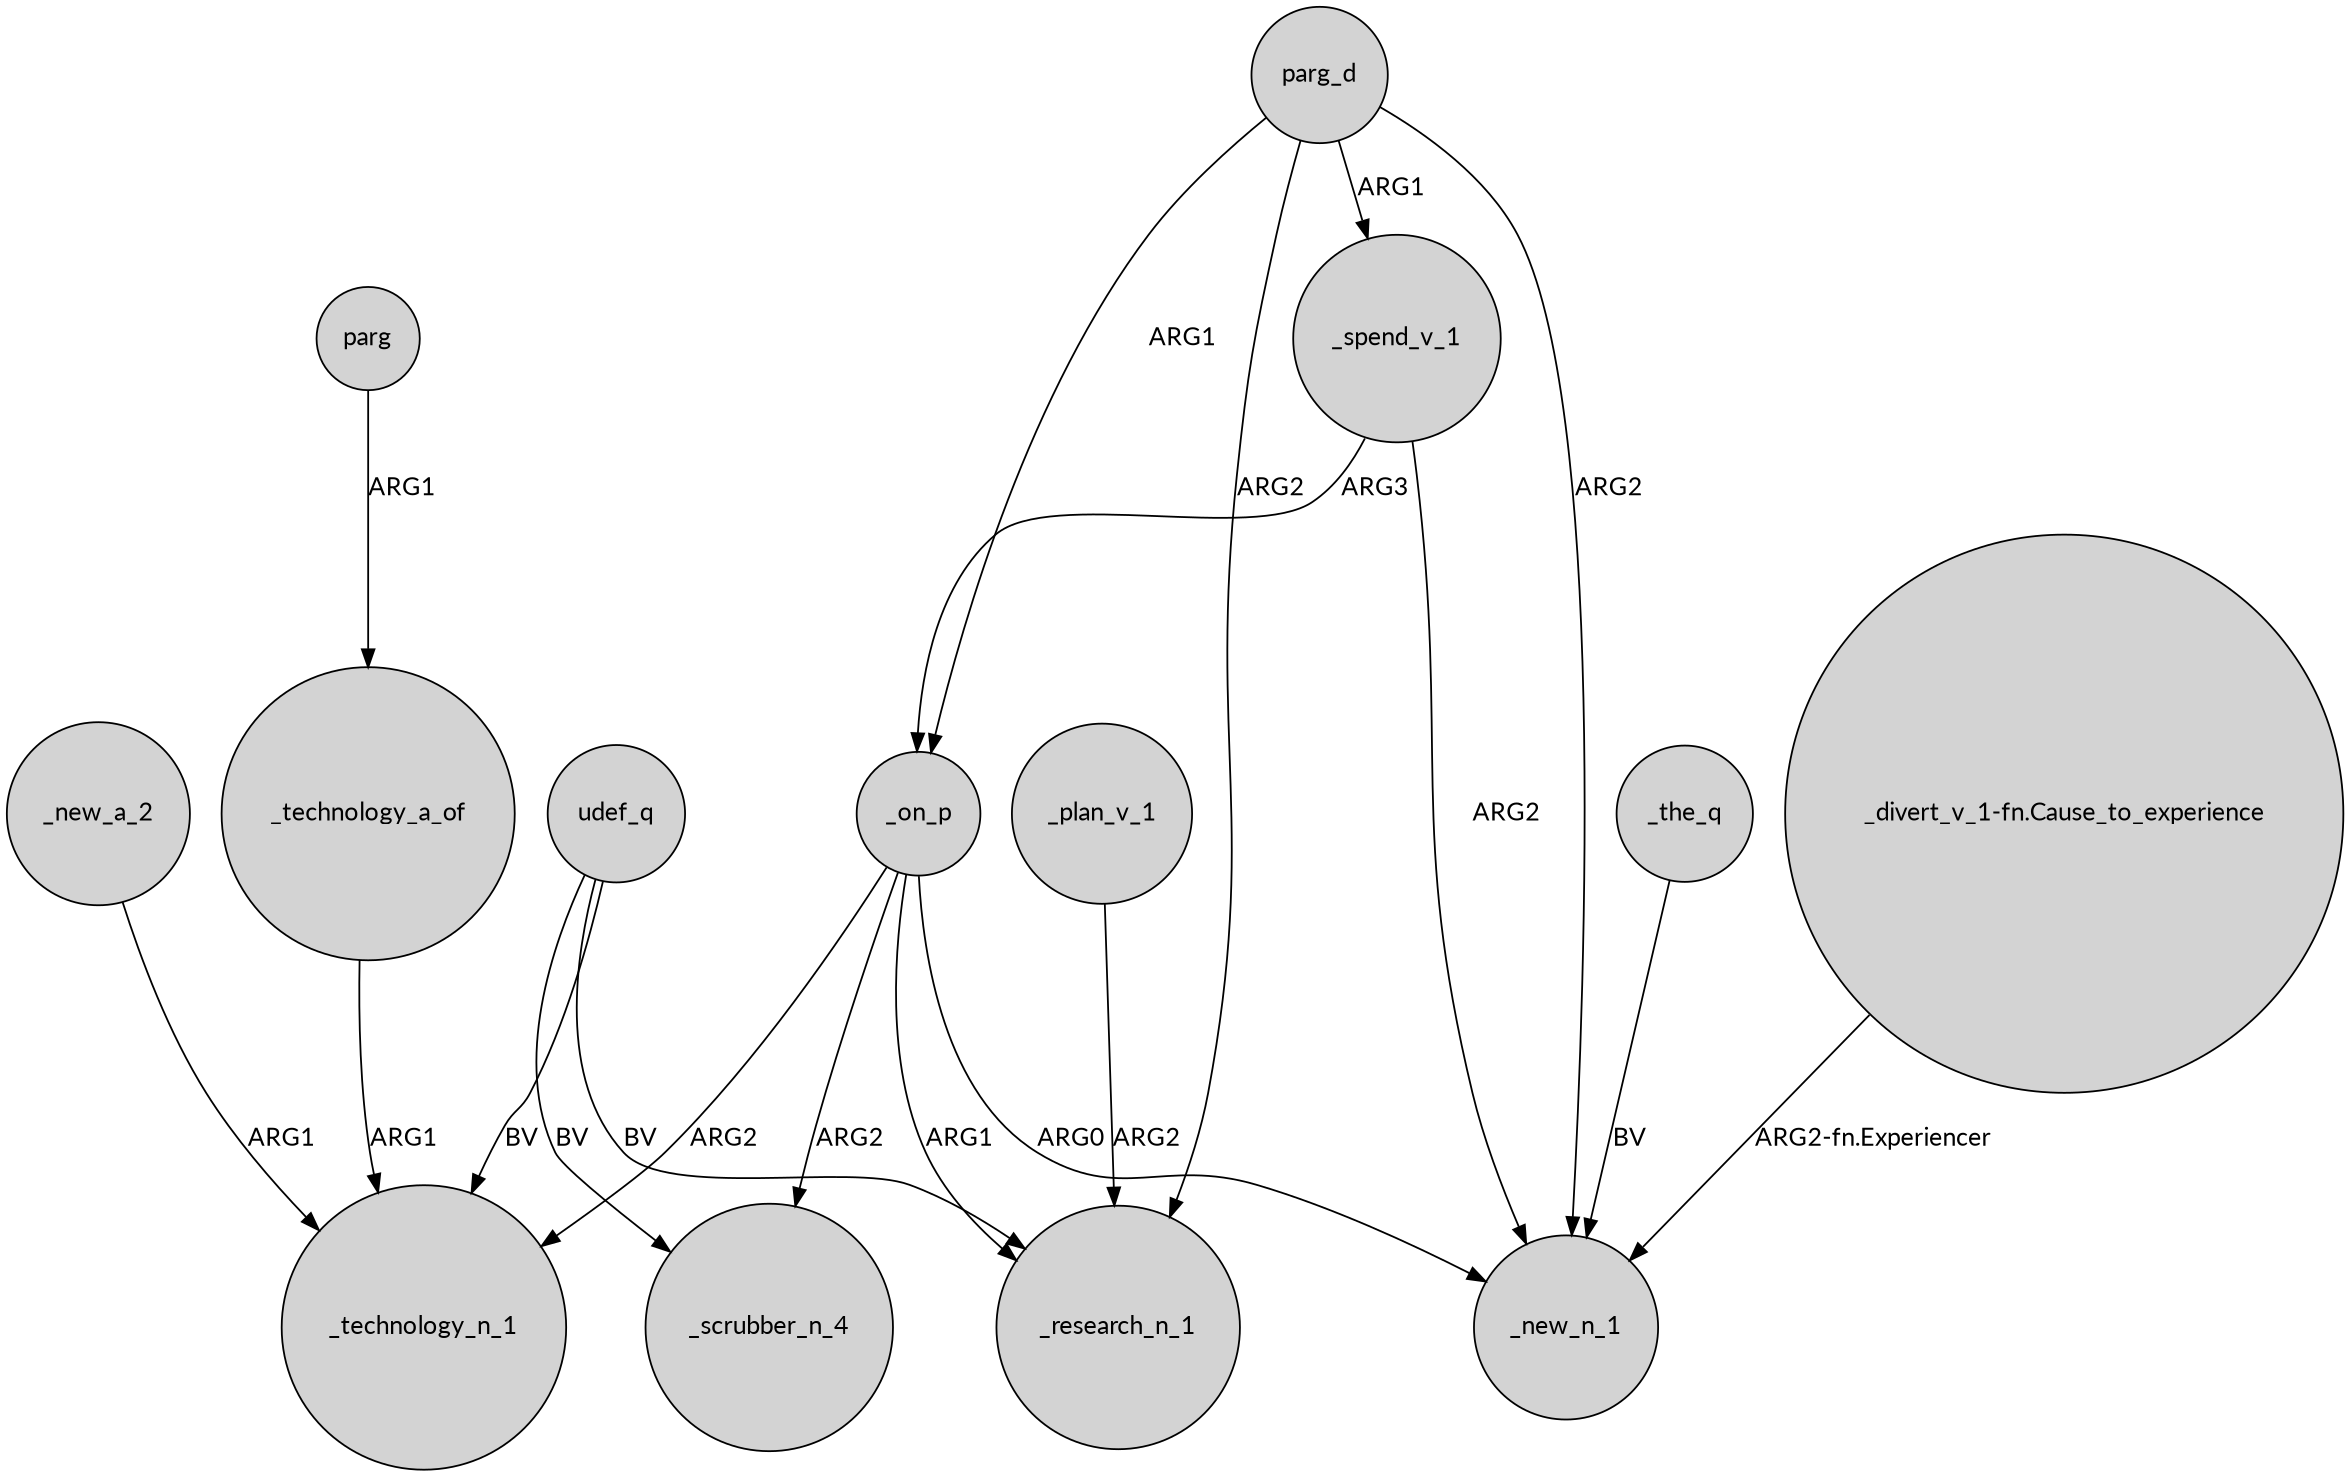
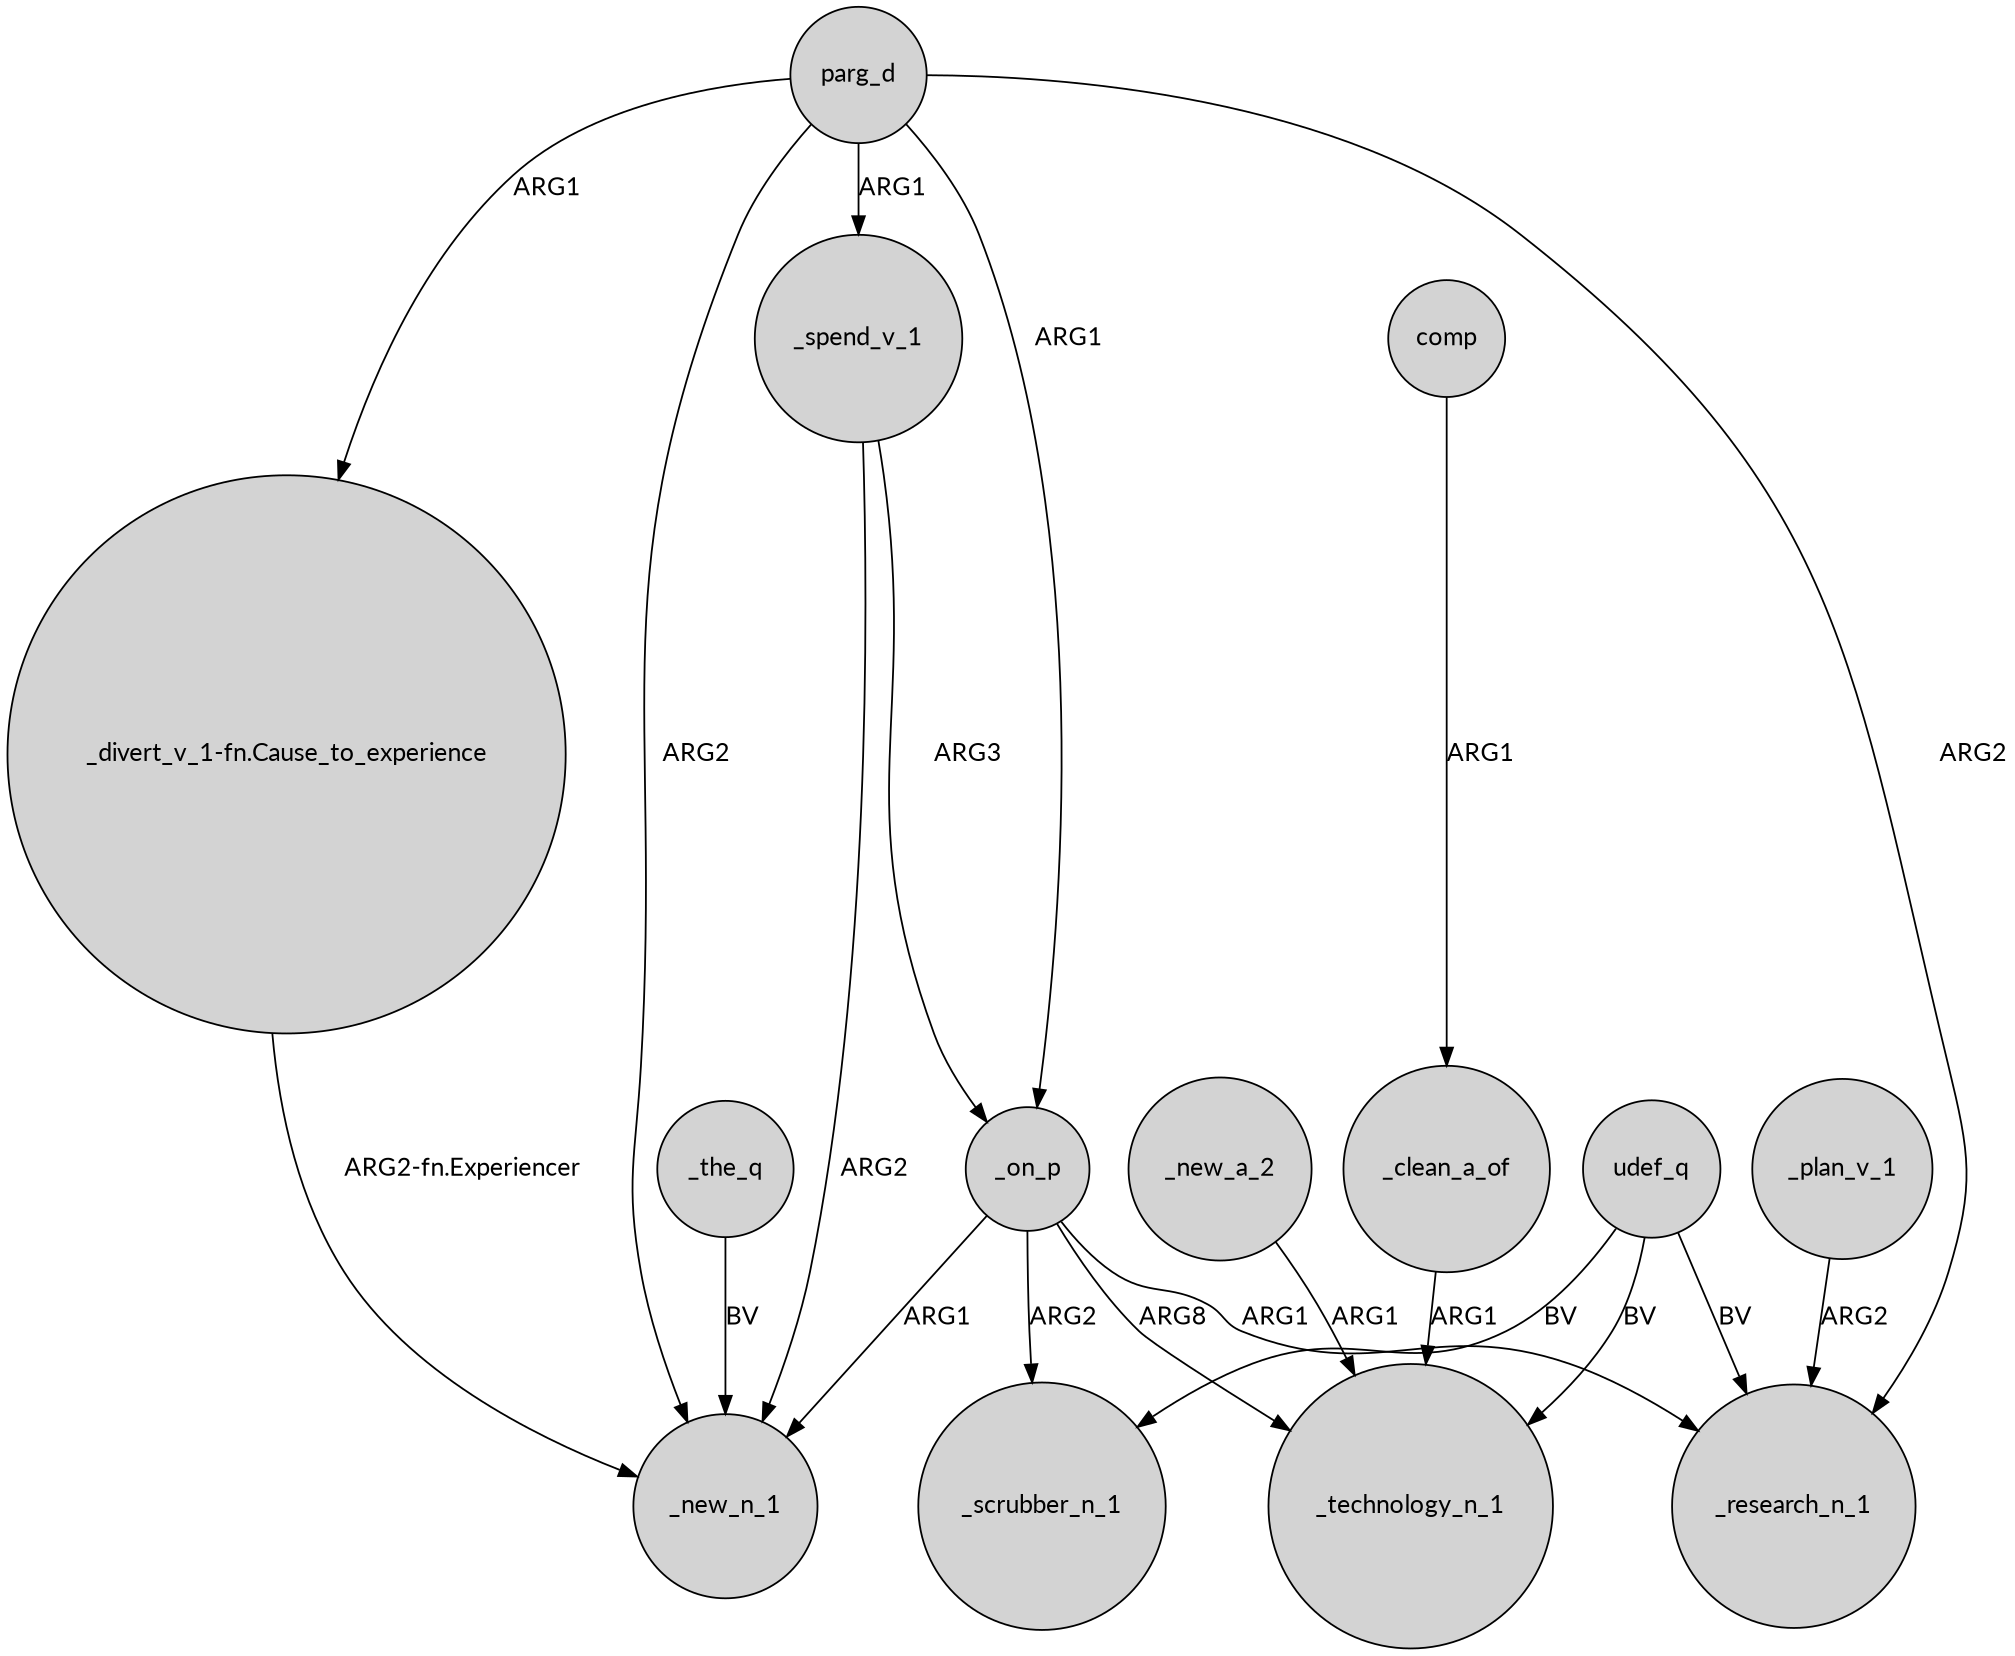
none -> (500, 189)
(368, 339) -> (1447, 339)
(368, 814) -> (1447, 1169)
(724, 1139) -> (1173, 1318)
(1071, 1139) -> (938, 1318)
(769, 1327) -> (1042, 1506)
